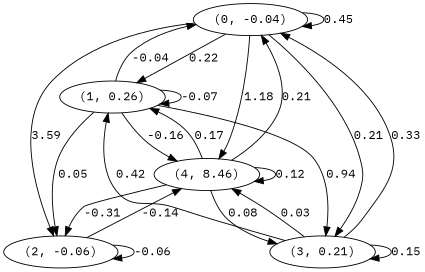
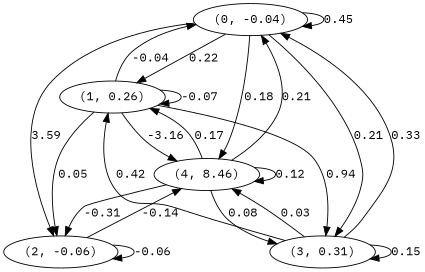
(259, 97) -> (259, 97)
(166, 136) -> (166, 136)
(323, 252) -> (323, 252)
